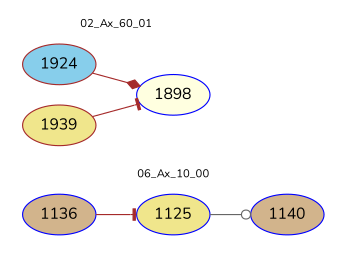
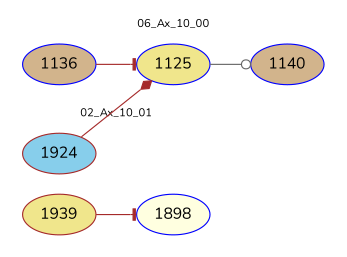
(116, 24) -> (116, 113)
(110, 78) -> (111, 113)
